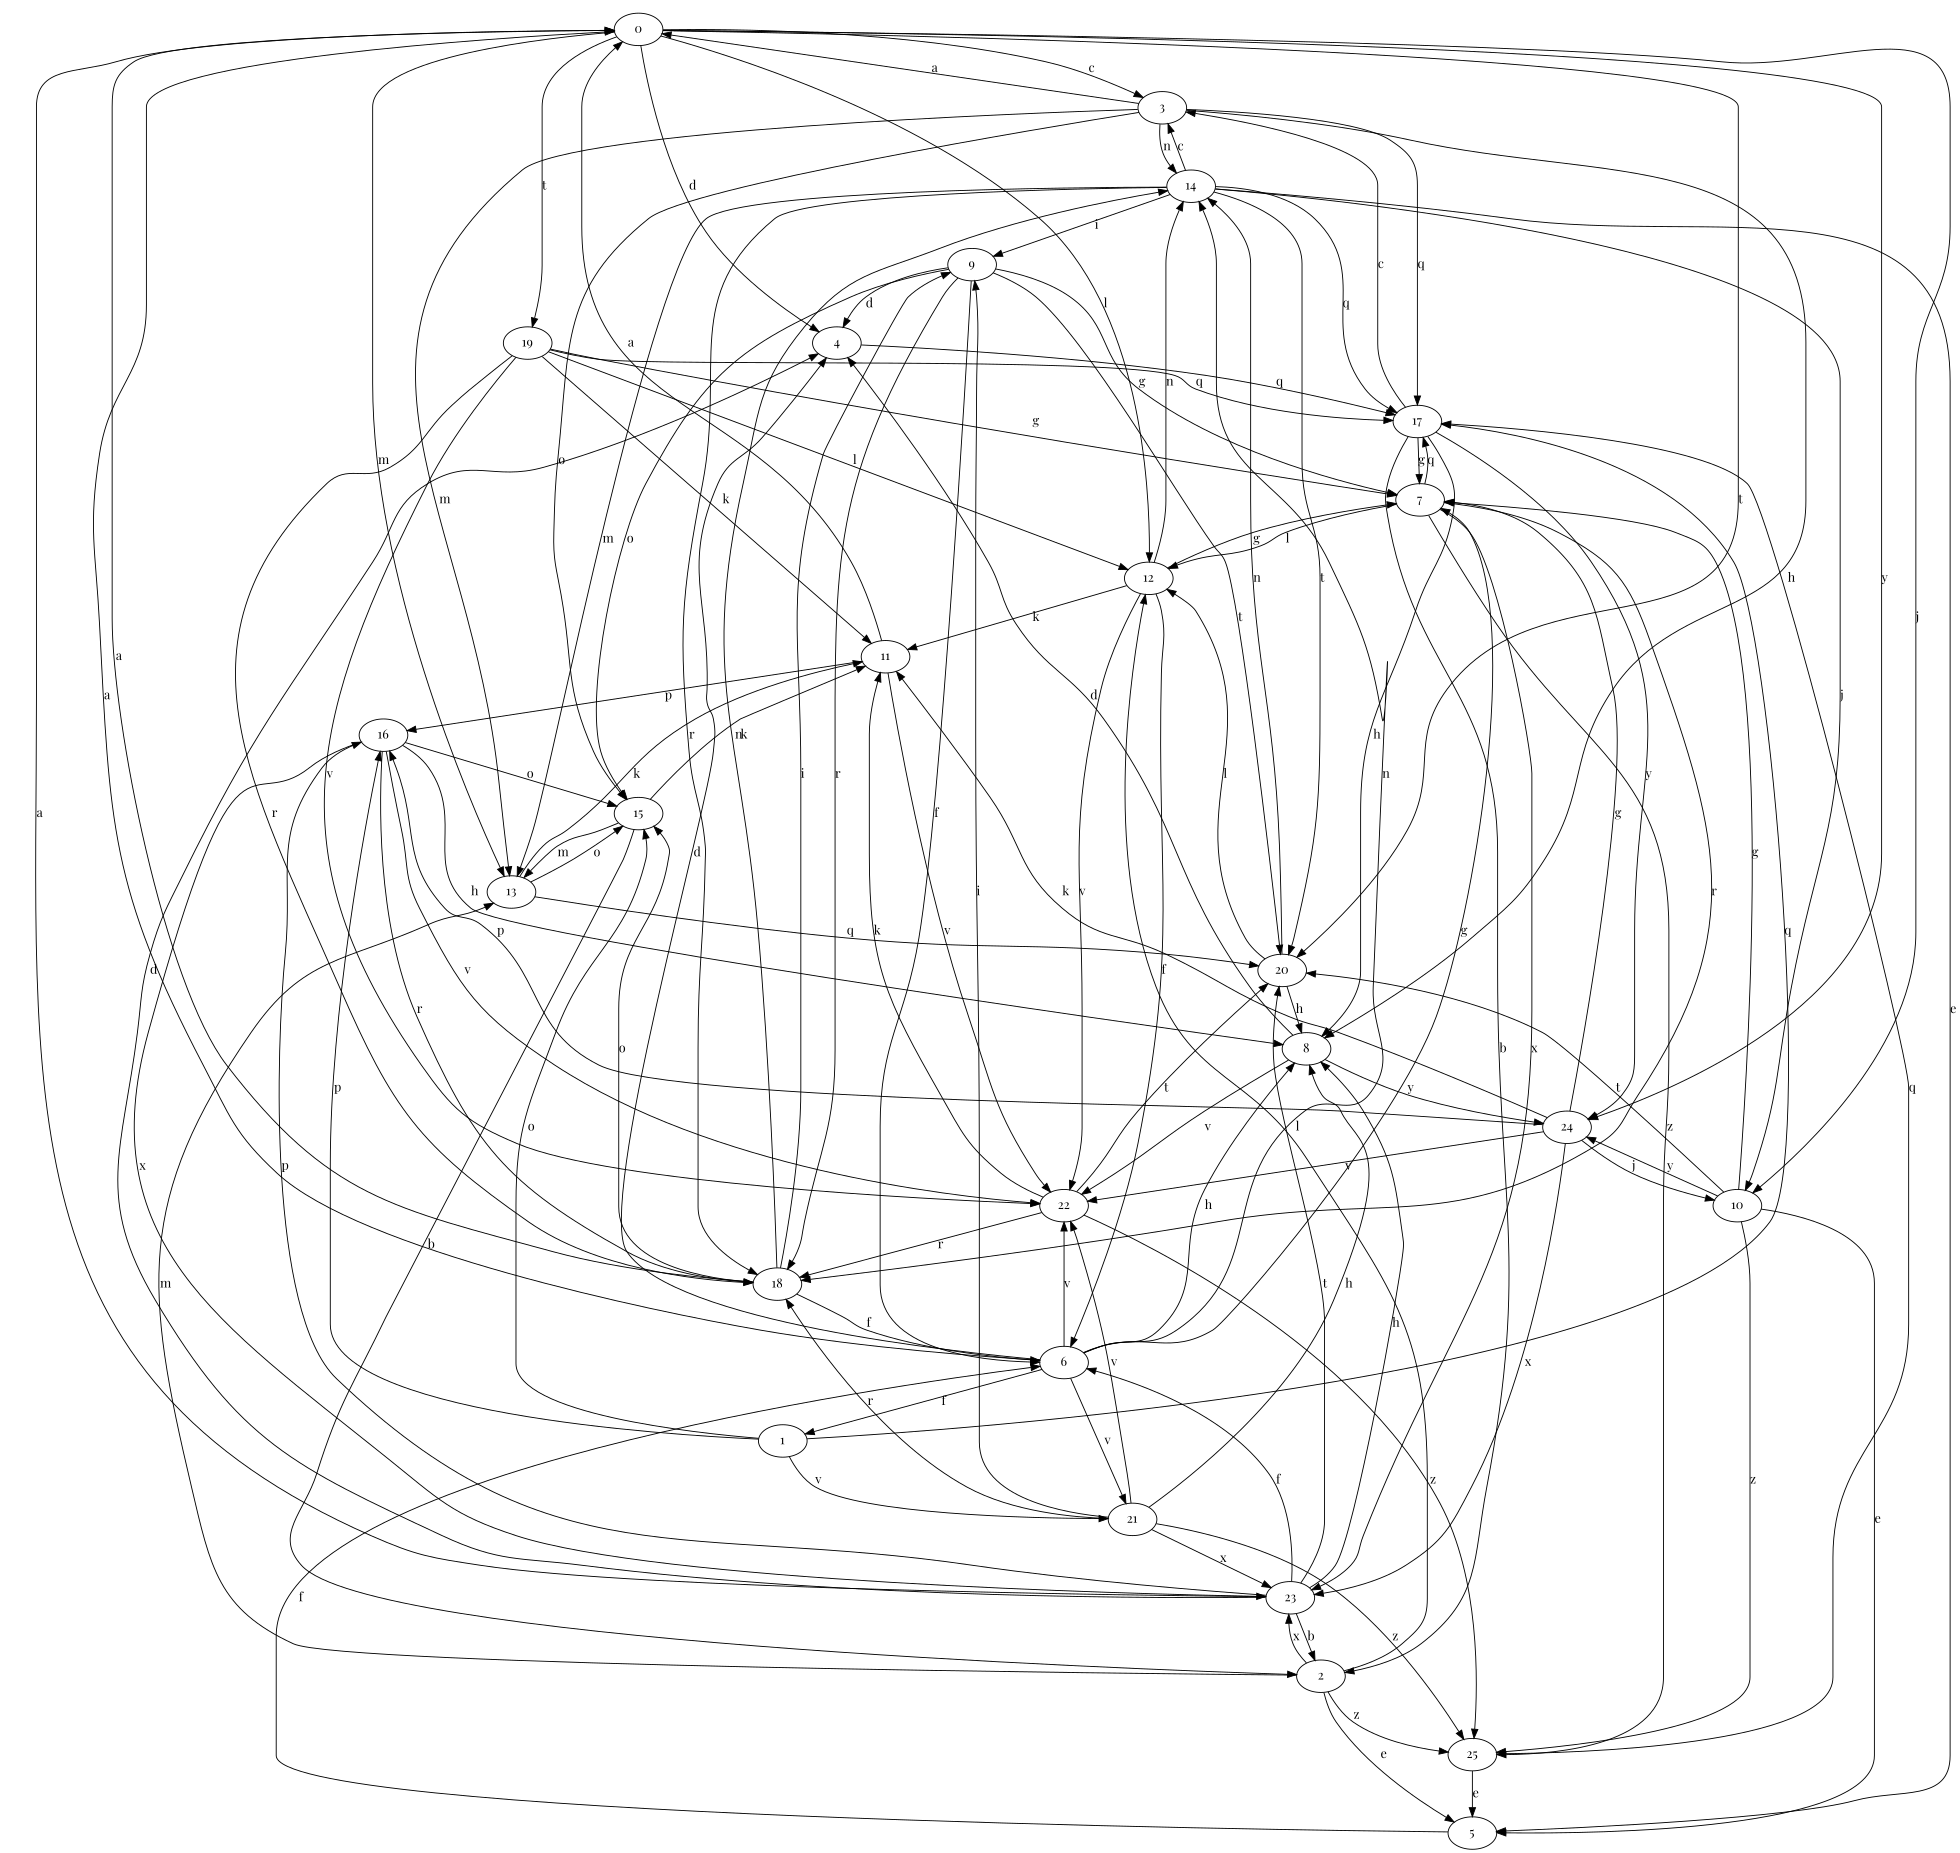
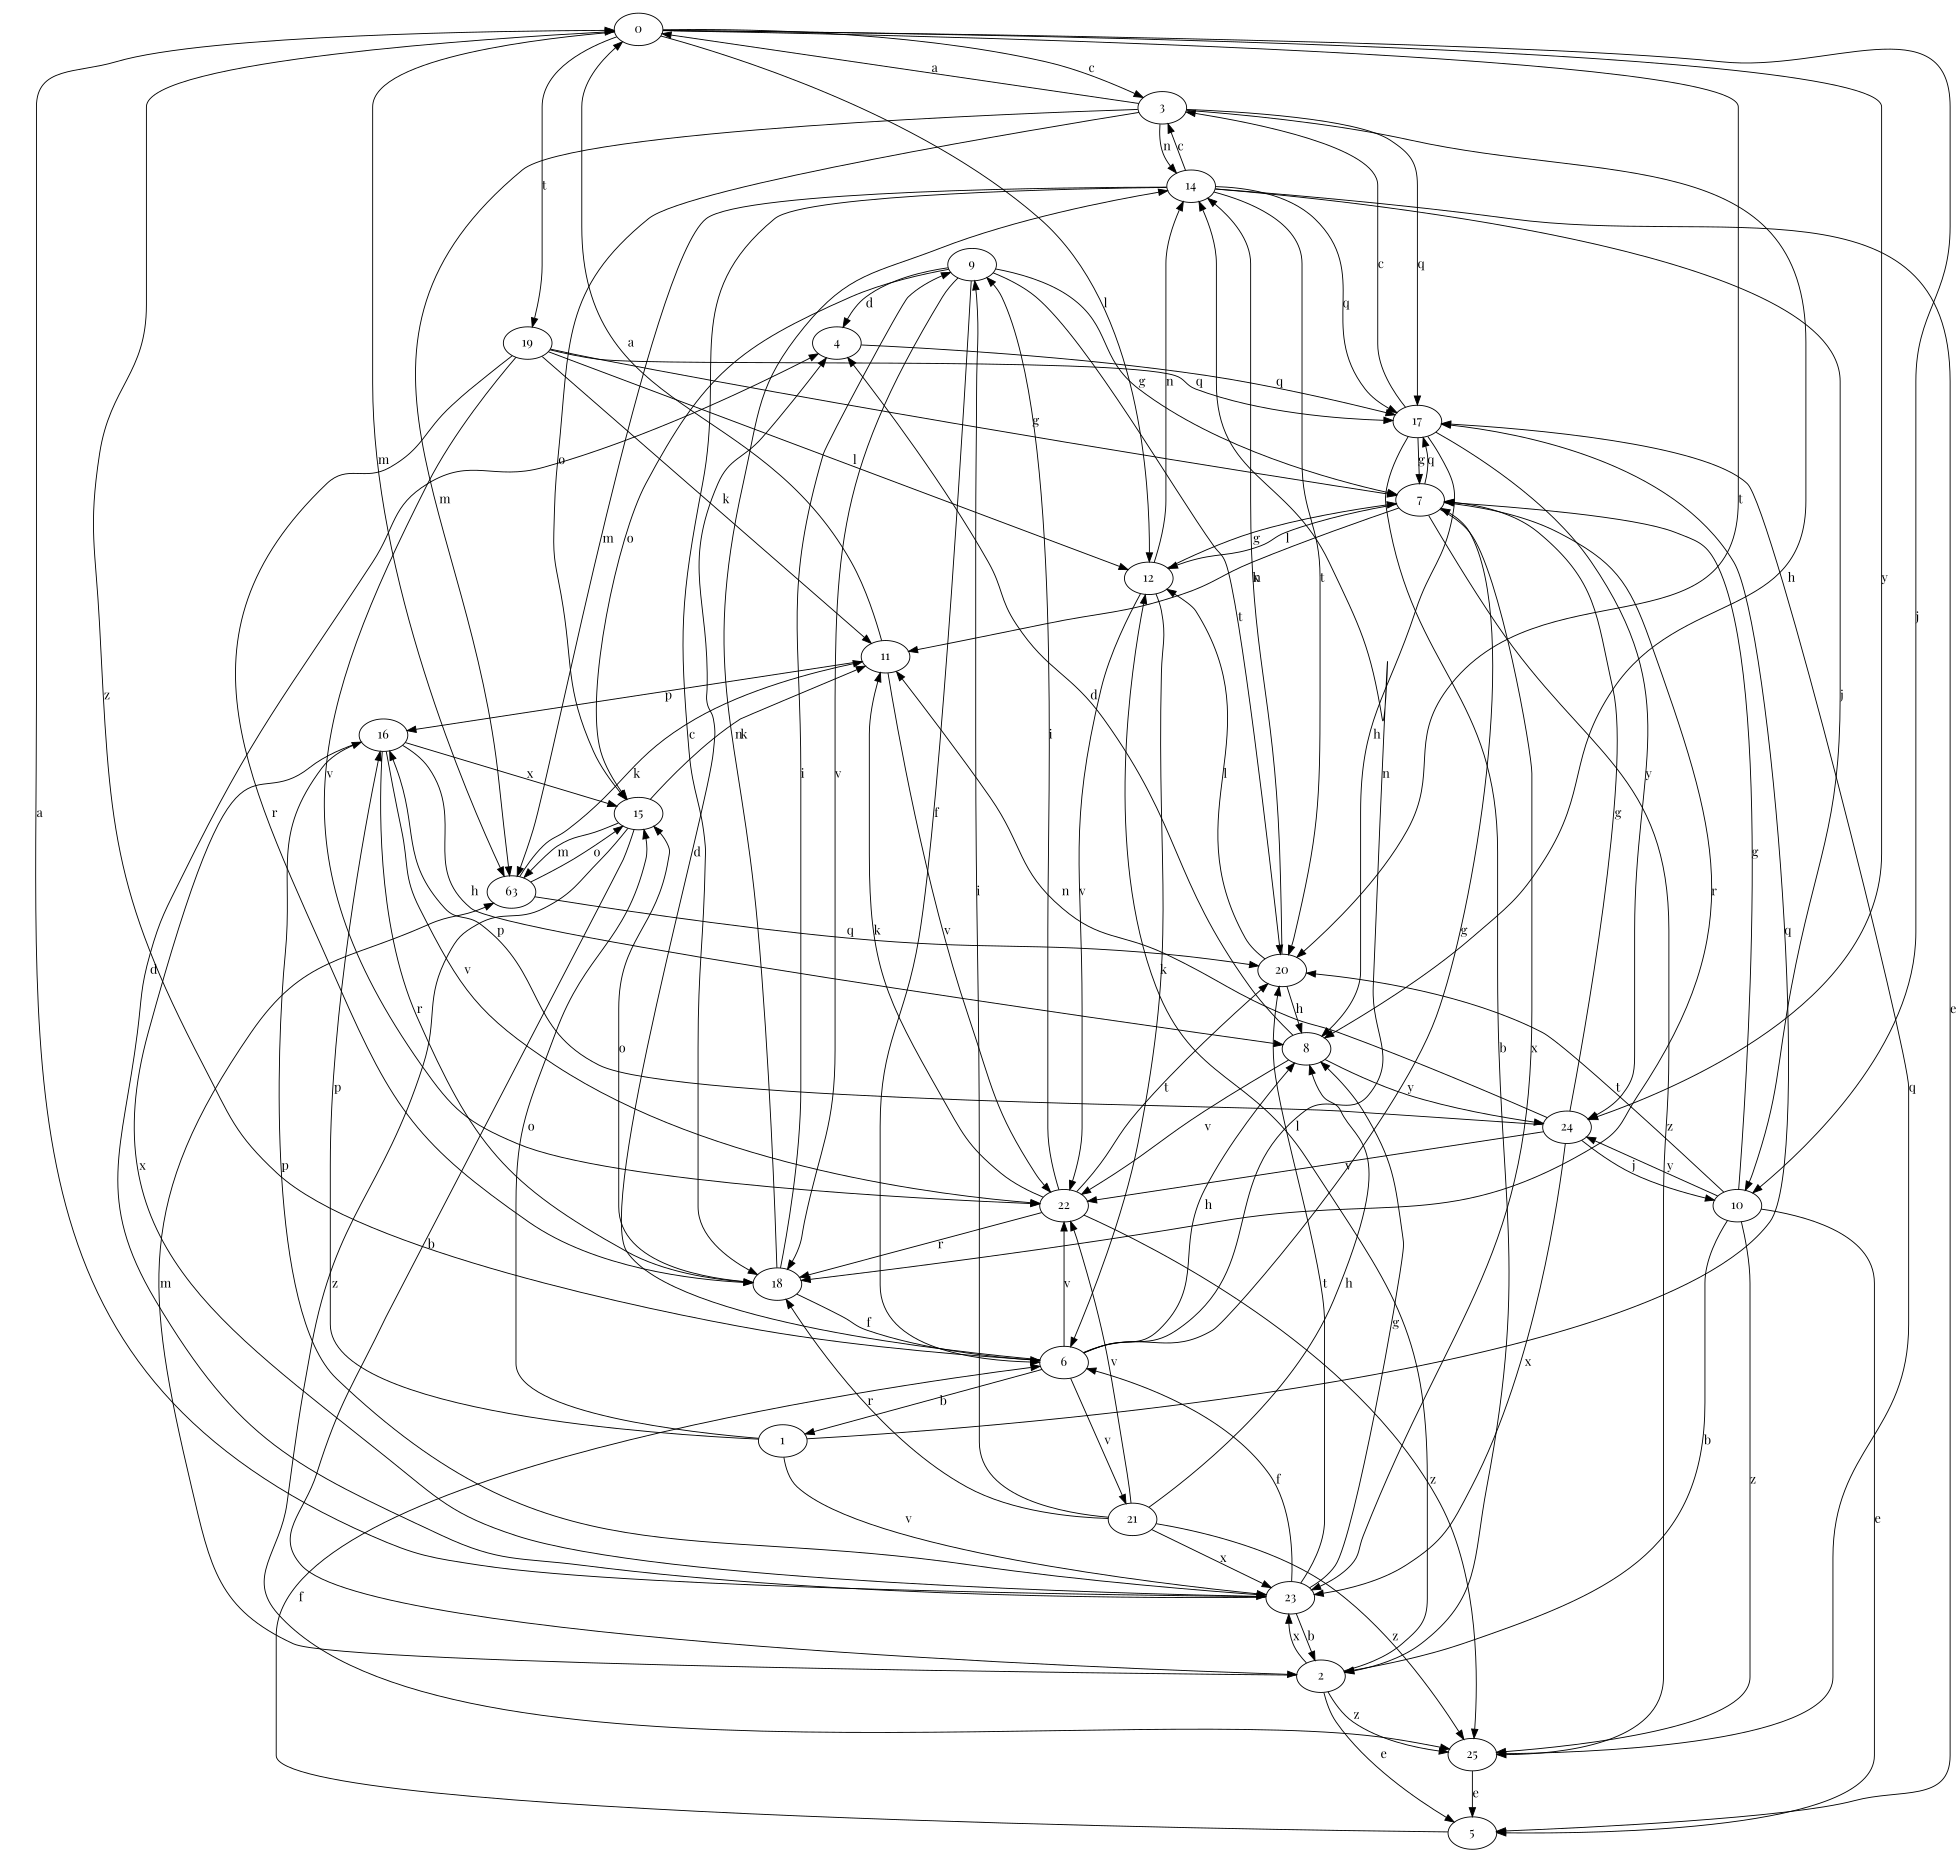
(692, 208) -> none
(1086, 224) -> (1049, 734)
(1022, 616) -> (1164, 600)
(113, 626) -> none
(107, 696) -> (107, 696)
(692, 735) -> (692, 735)
(530, 774) -> (530, 774)
(838, 774) -> (838, 774)
(511, 892) -> (511, 892)
(1066, 892) -> (1066, 892)
(1164, 970) -> (1164, 970)
(1396, 1323) -> (1396, 1323)
(944, 1402) -> (944, 1402)
(935, 1512) -> (1005, 1558)
none -> (1669, 1528)
none -> (391, 1679)
